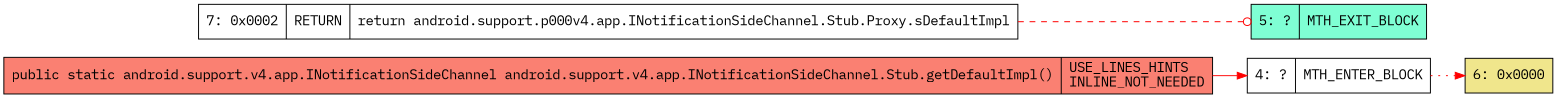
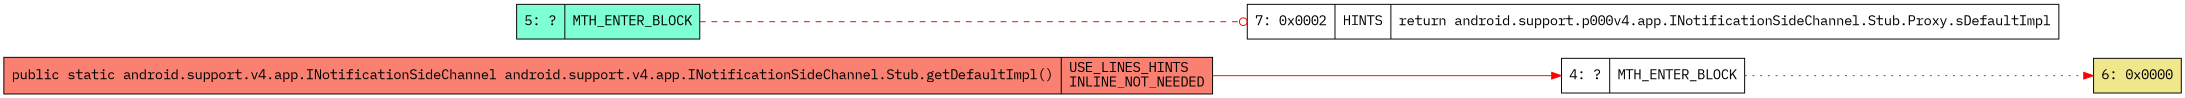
(318, 21) -> (1363, 21)
(1363, 21) -> (632, 21)
(1131, 22) -> (970, 22)
